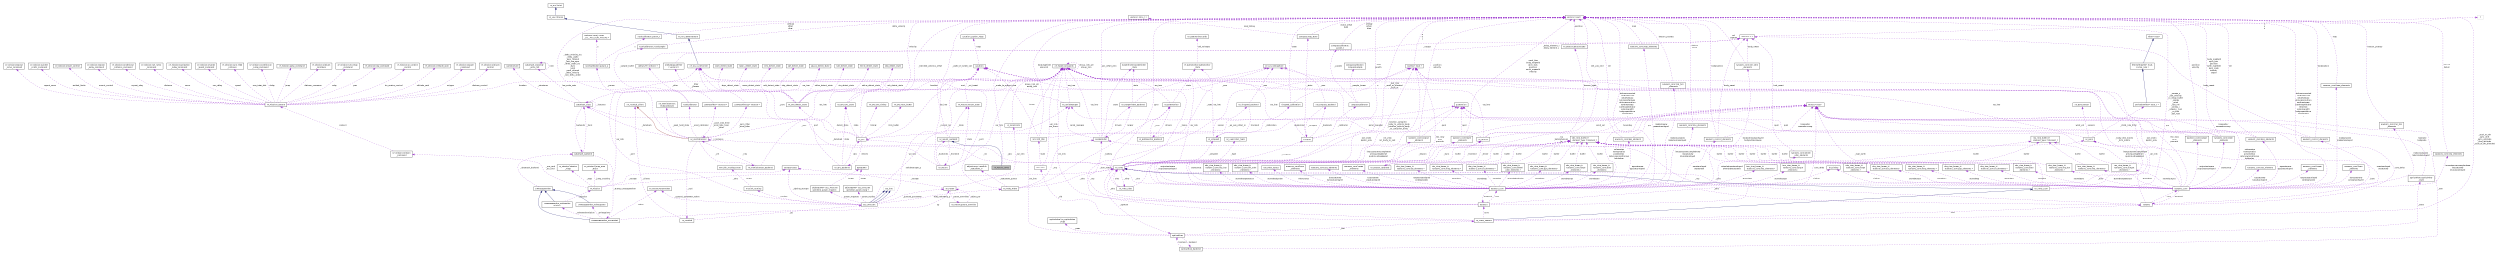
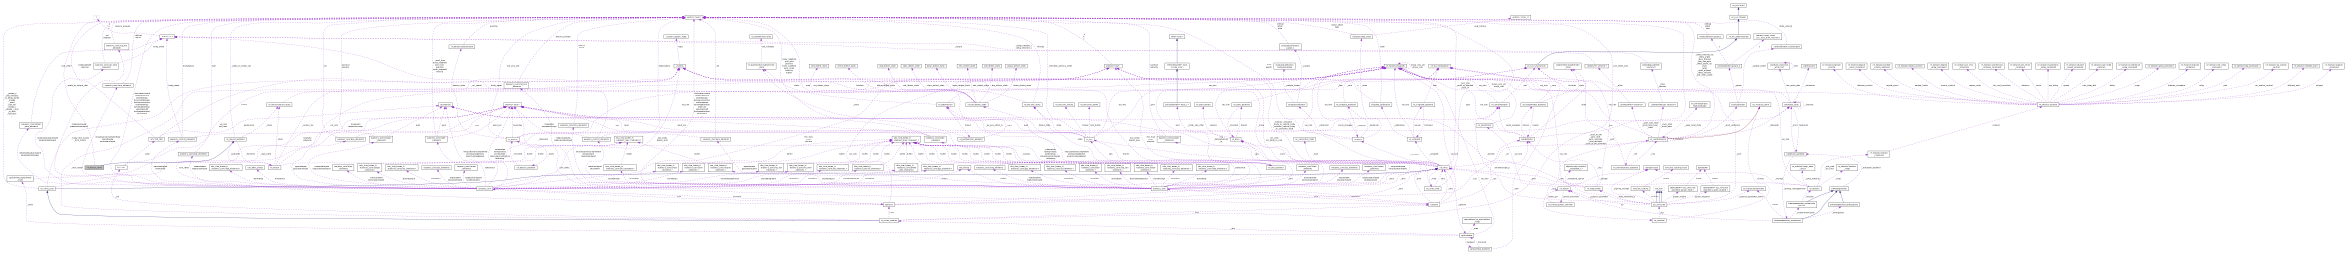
none -> (1964, 66)
none -> (1242, 105)
(1513, 154) -> (945, 163)
